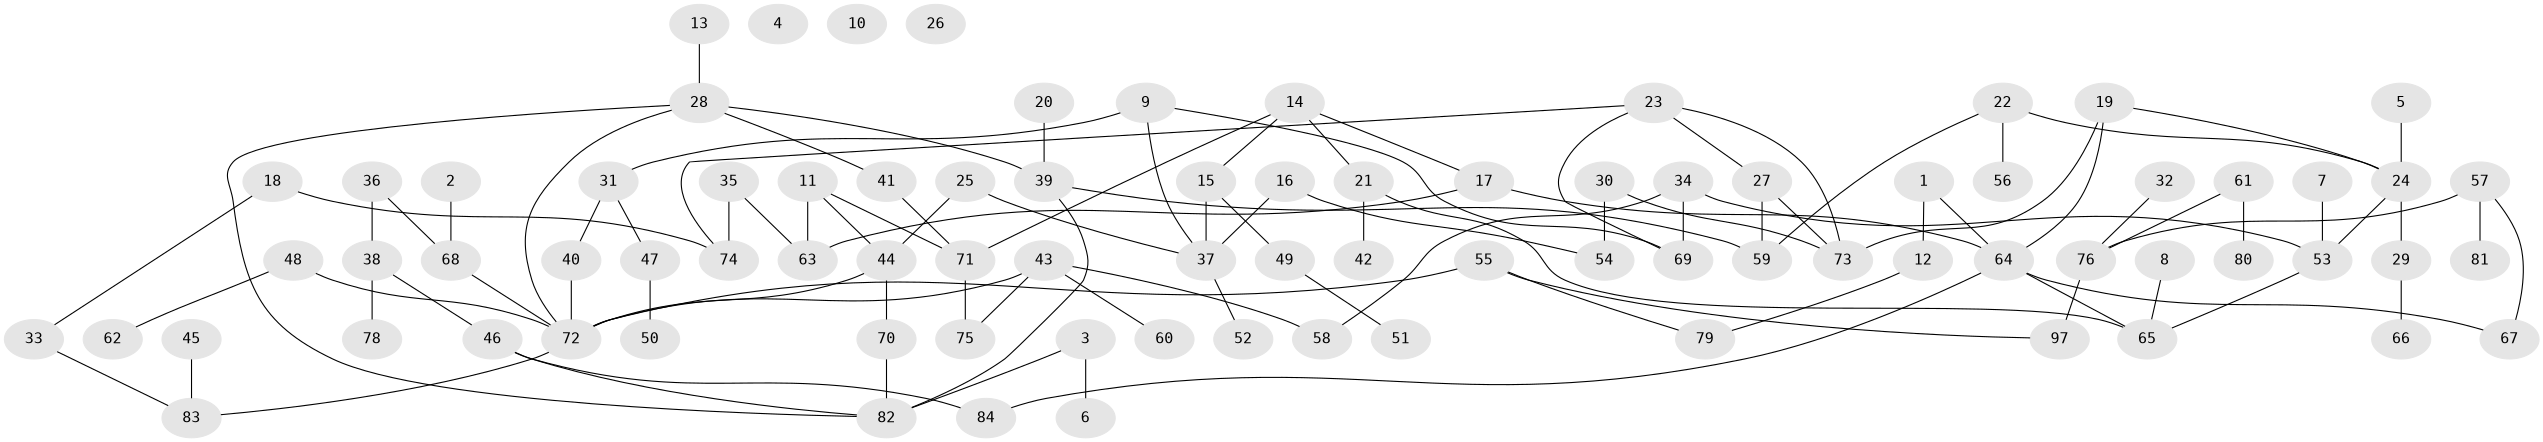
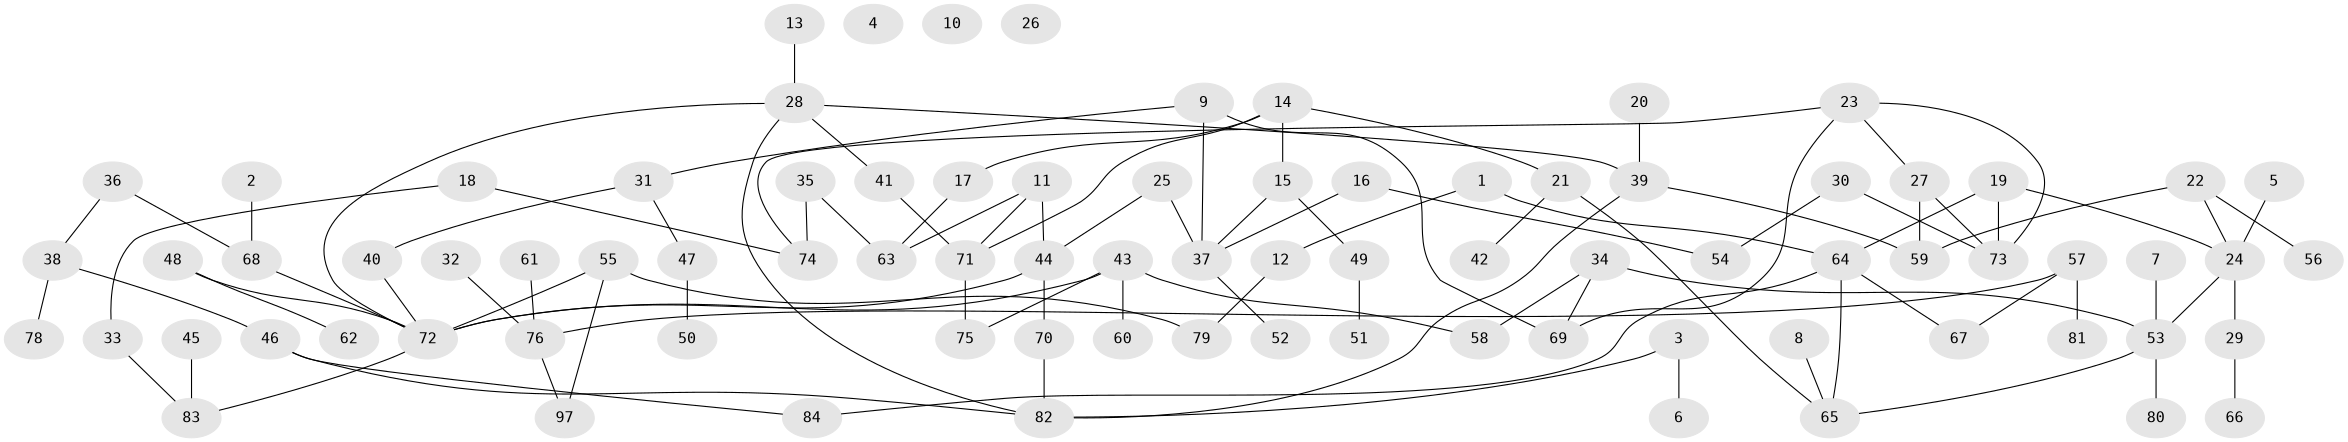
(2244, 214) -> (2156, 379)
(1747, 215) -> none
